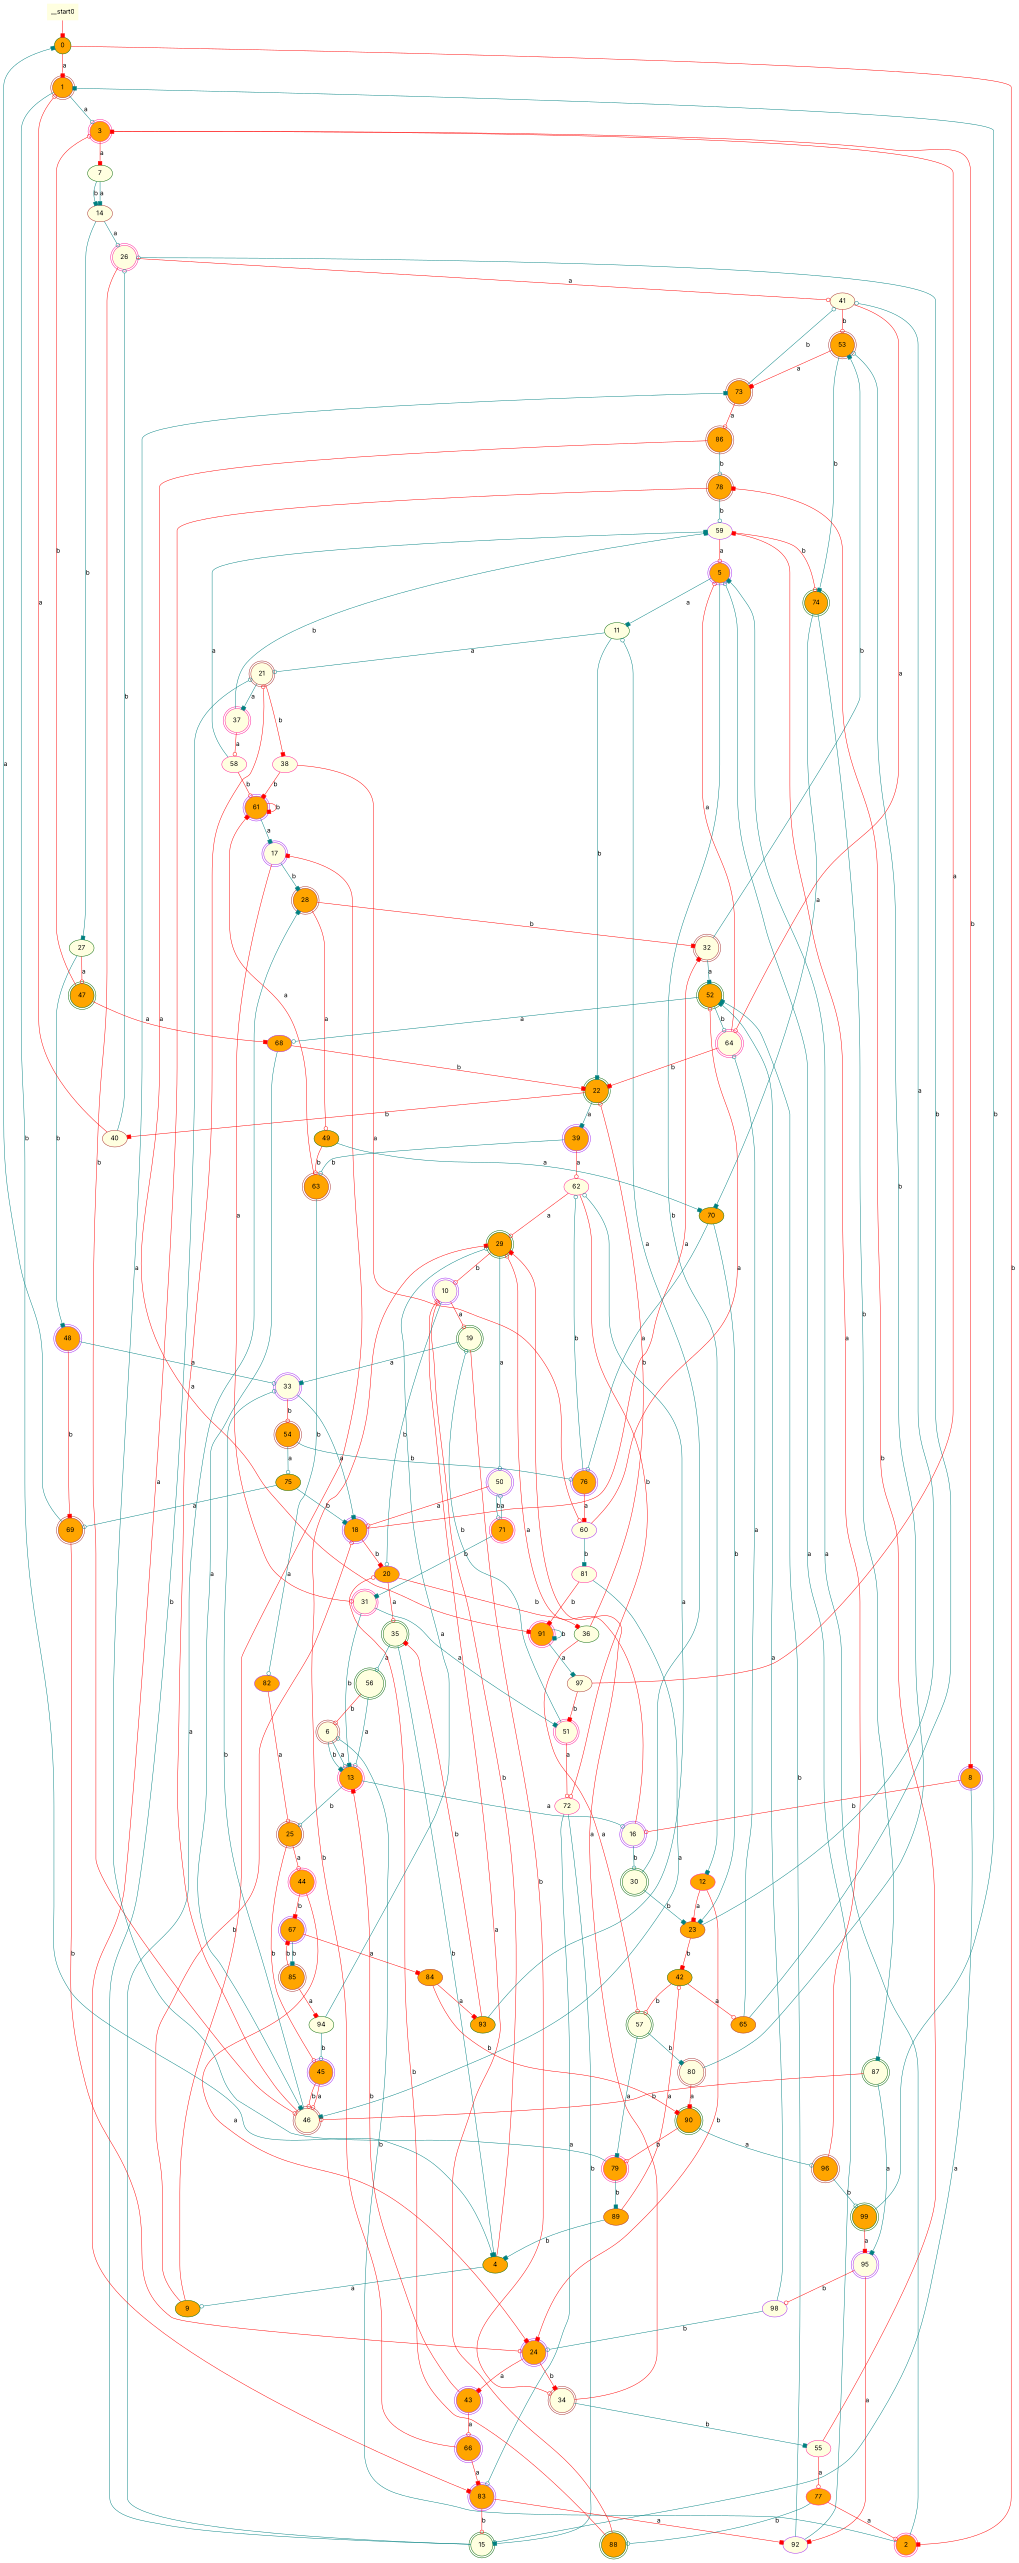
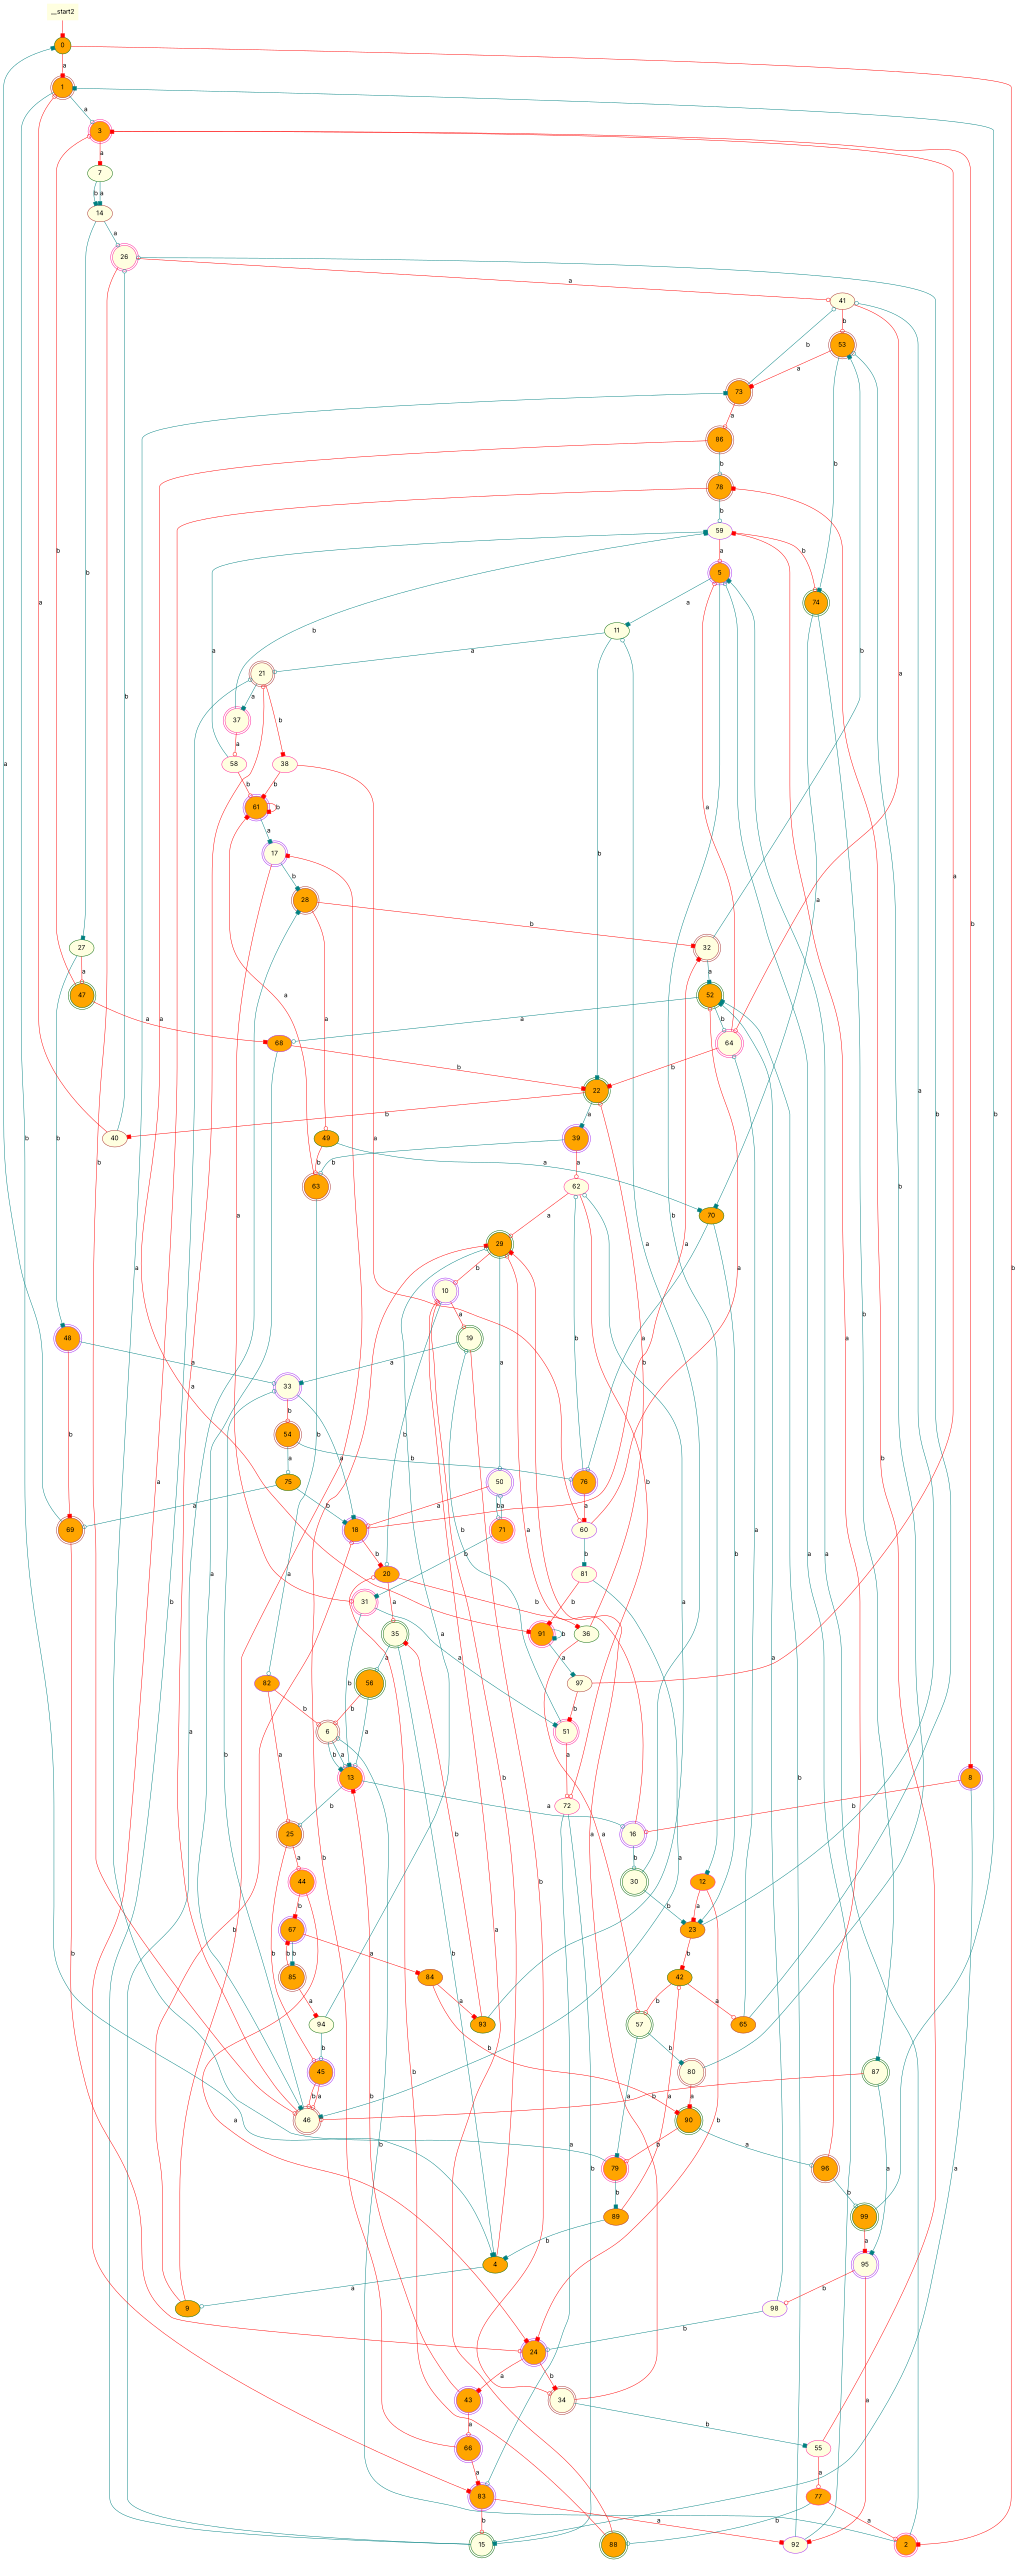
(63, 12) -> (63, 12)
(370, 1684) -> (370, 1684)
none -> (296, 1707)
